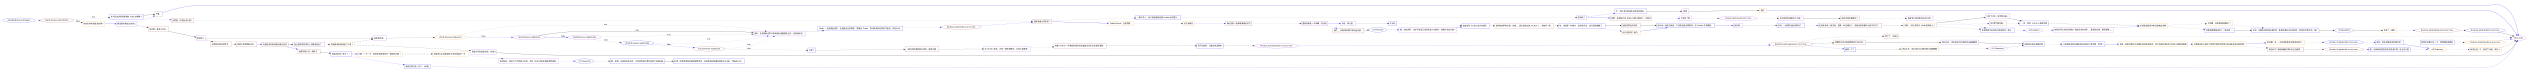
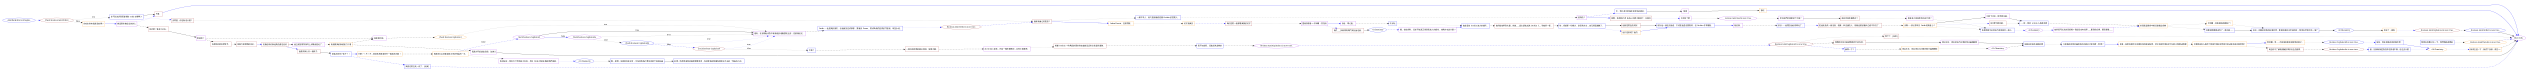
(489, 37) -> (487, 45)
